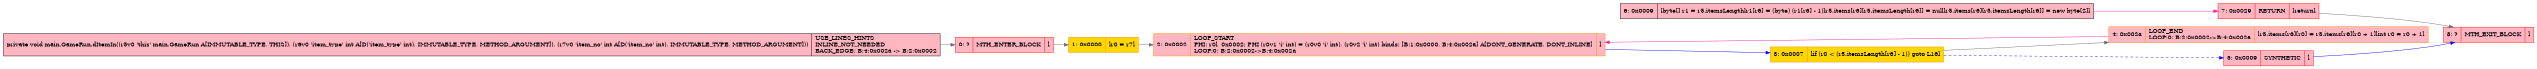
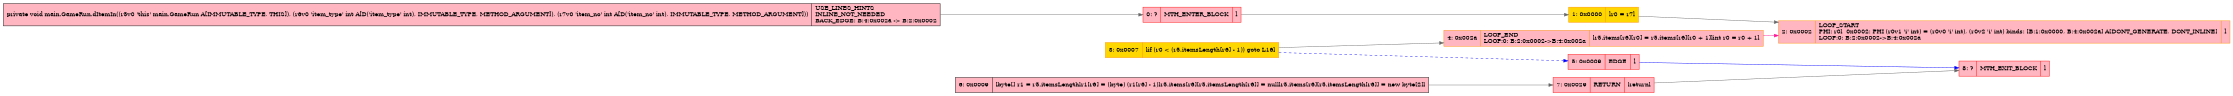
(2154, 11) -> (1489, 85)
(1686, 51) -> none
(2283, 58) -> (1618, 62)
